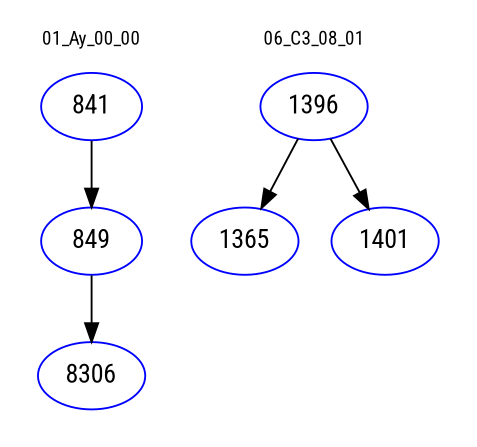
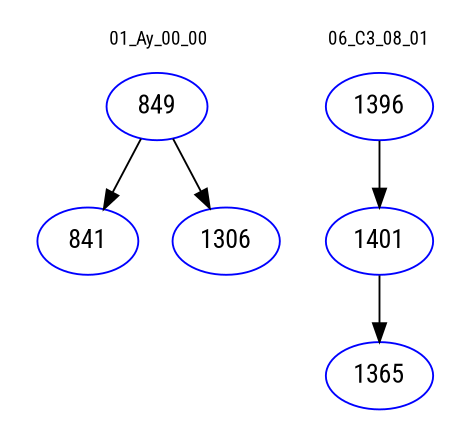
(92, 165) -> (127, 165)
(284, 165) -> (379, 299)
(92, 376) -> (226, 241)
